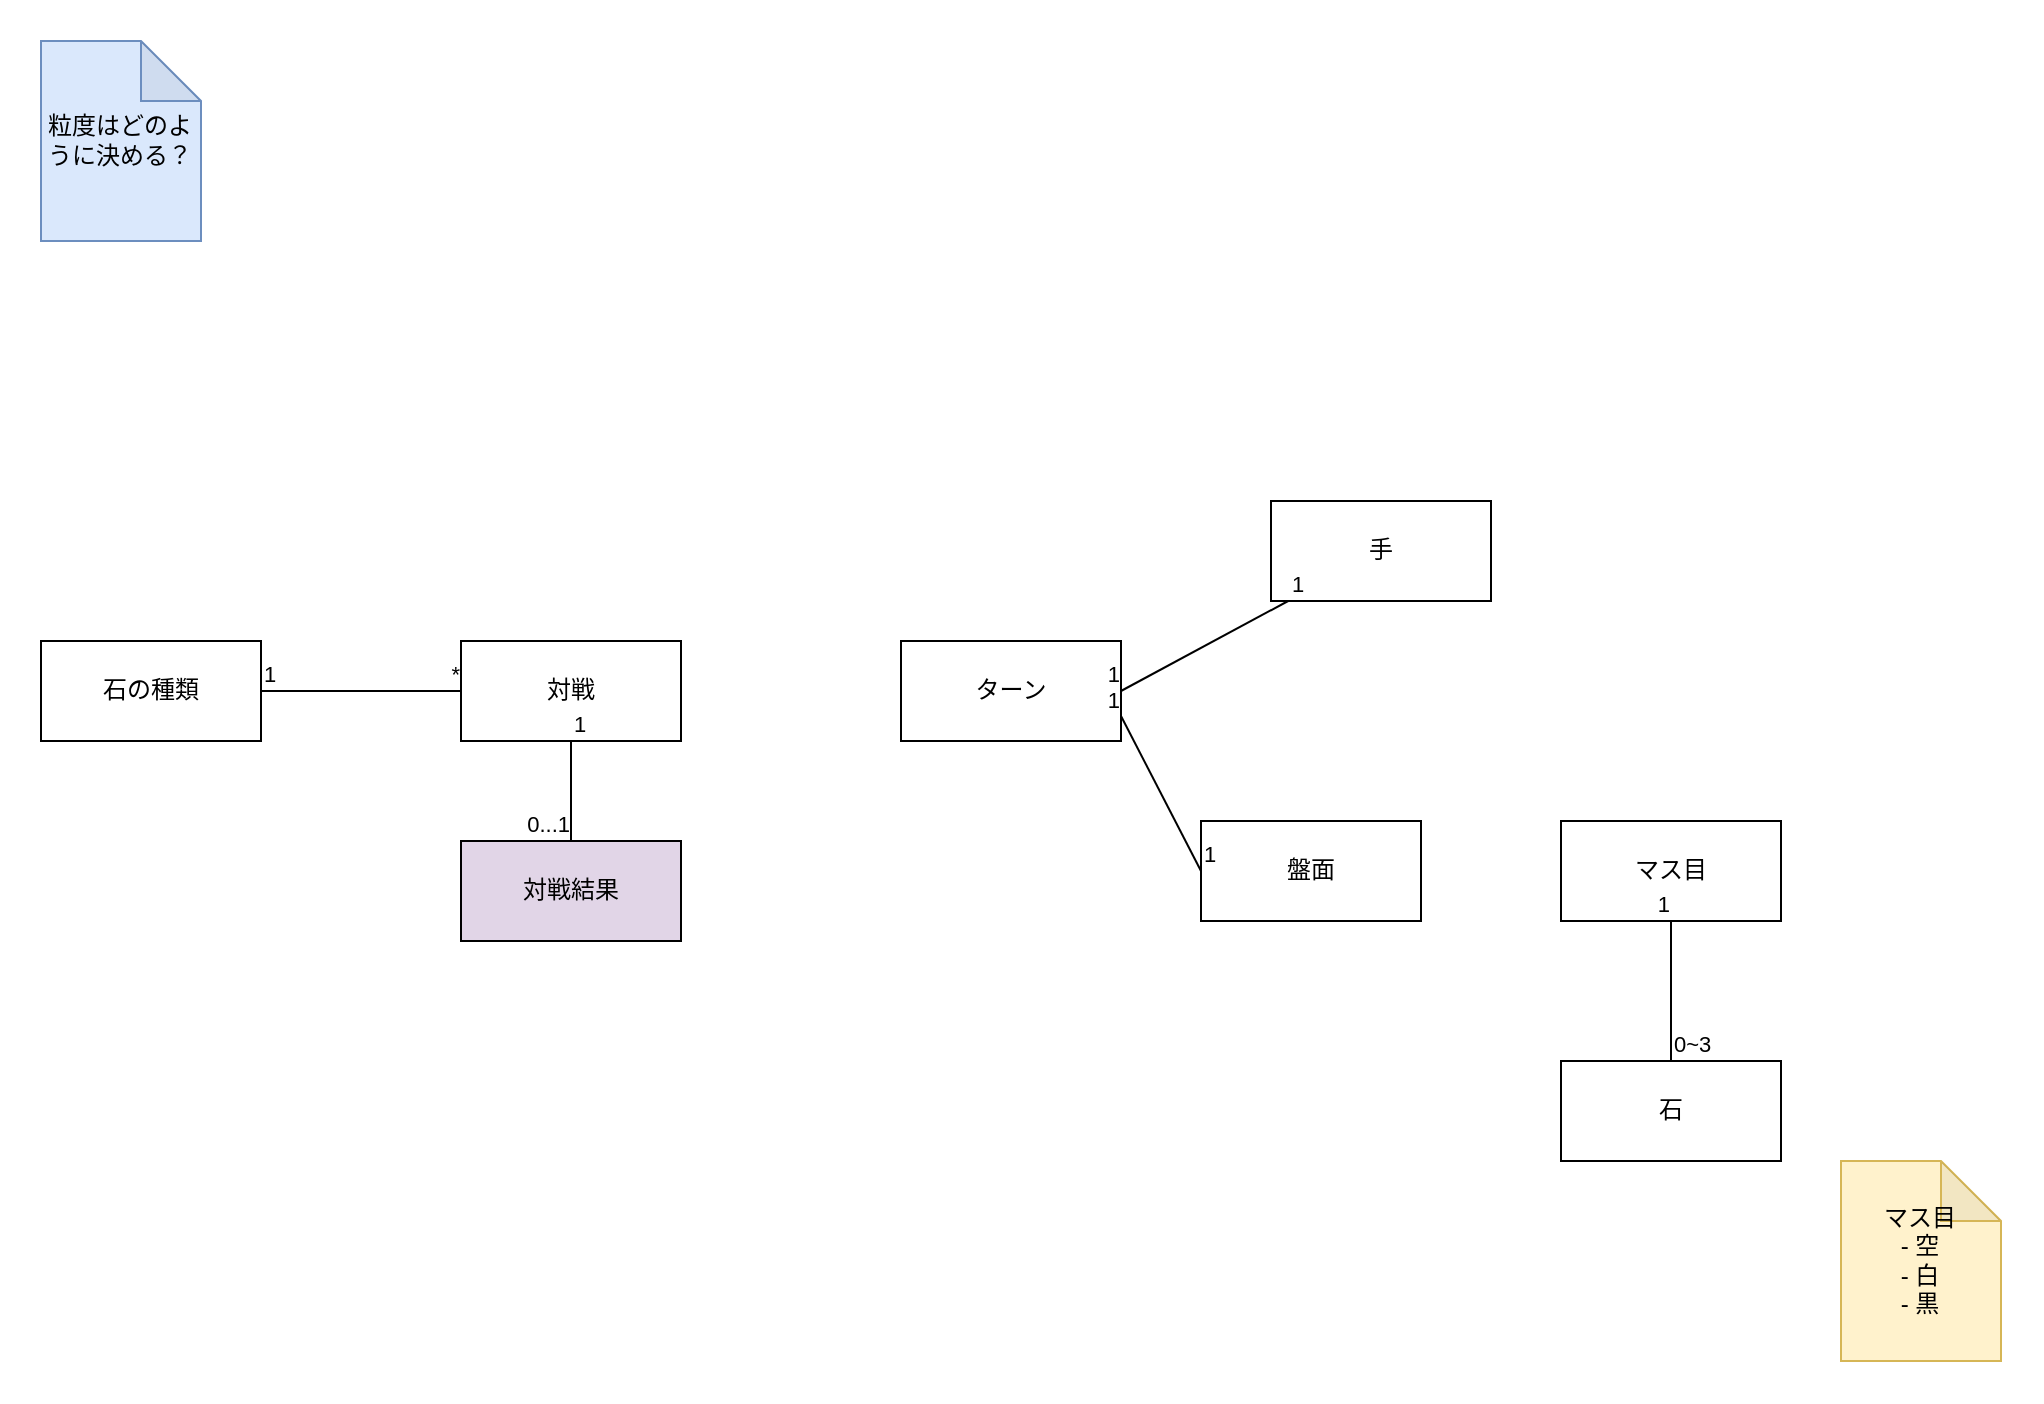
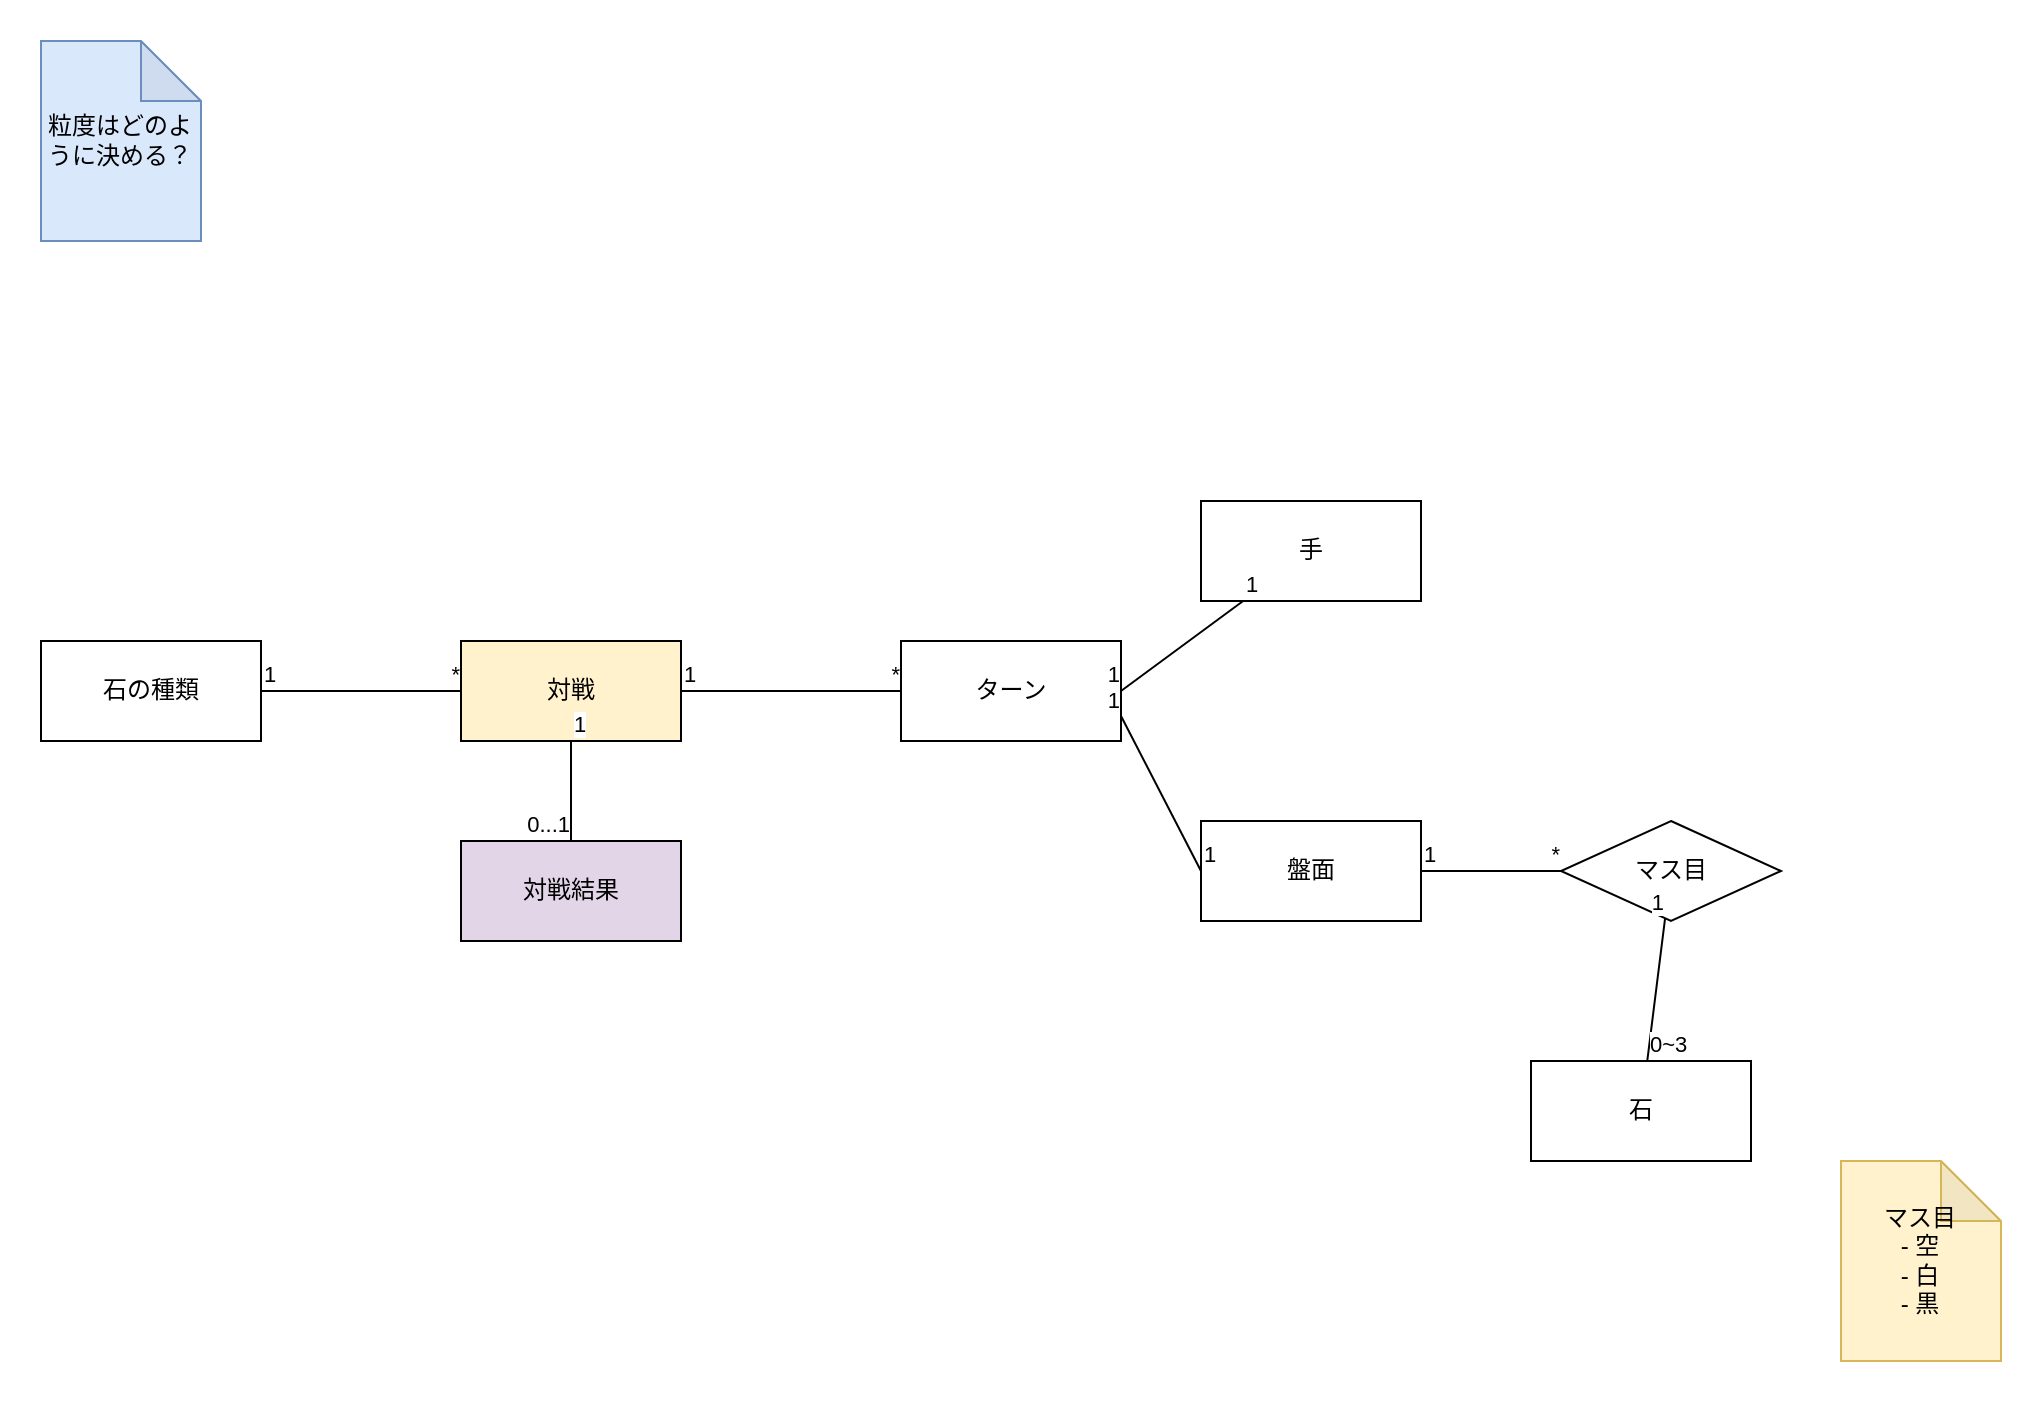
(1381, 551) -> (1311, 551)
(571, 691) -> (571, 691)
none -> (791, 691)
none -> (1491, 871)
(1671, 871) -> (1671, 871)
(1671, 1111) -> (1641, 1111)
